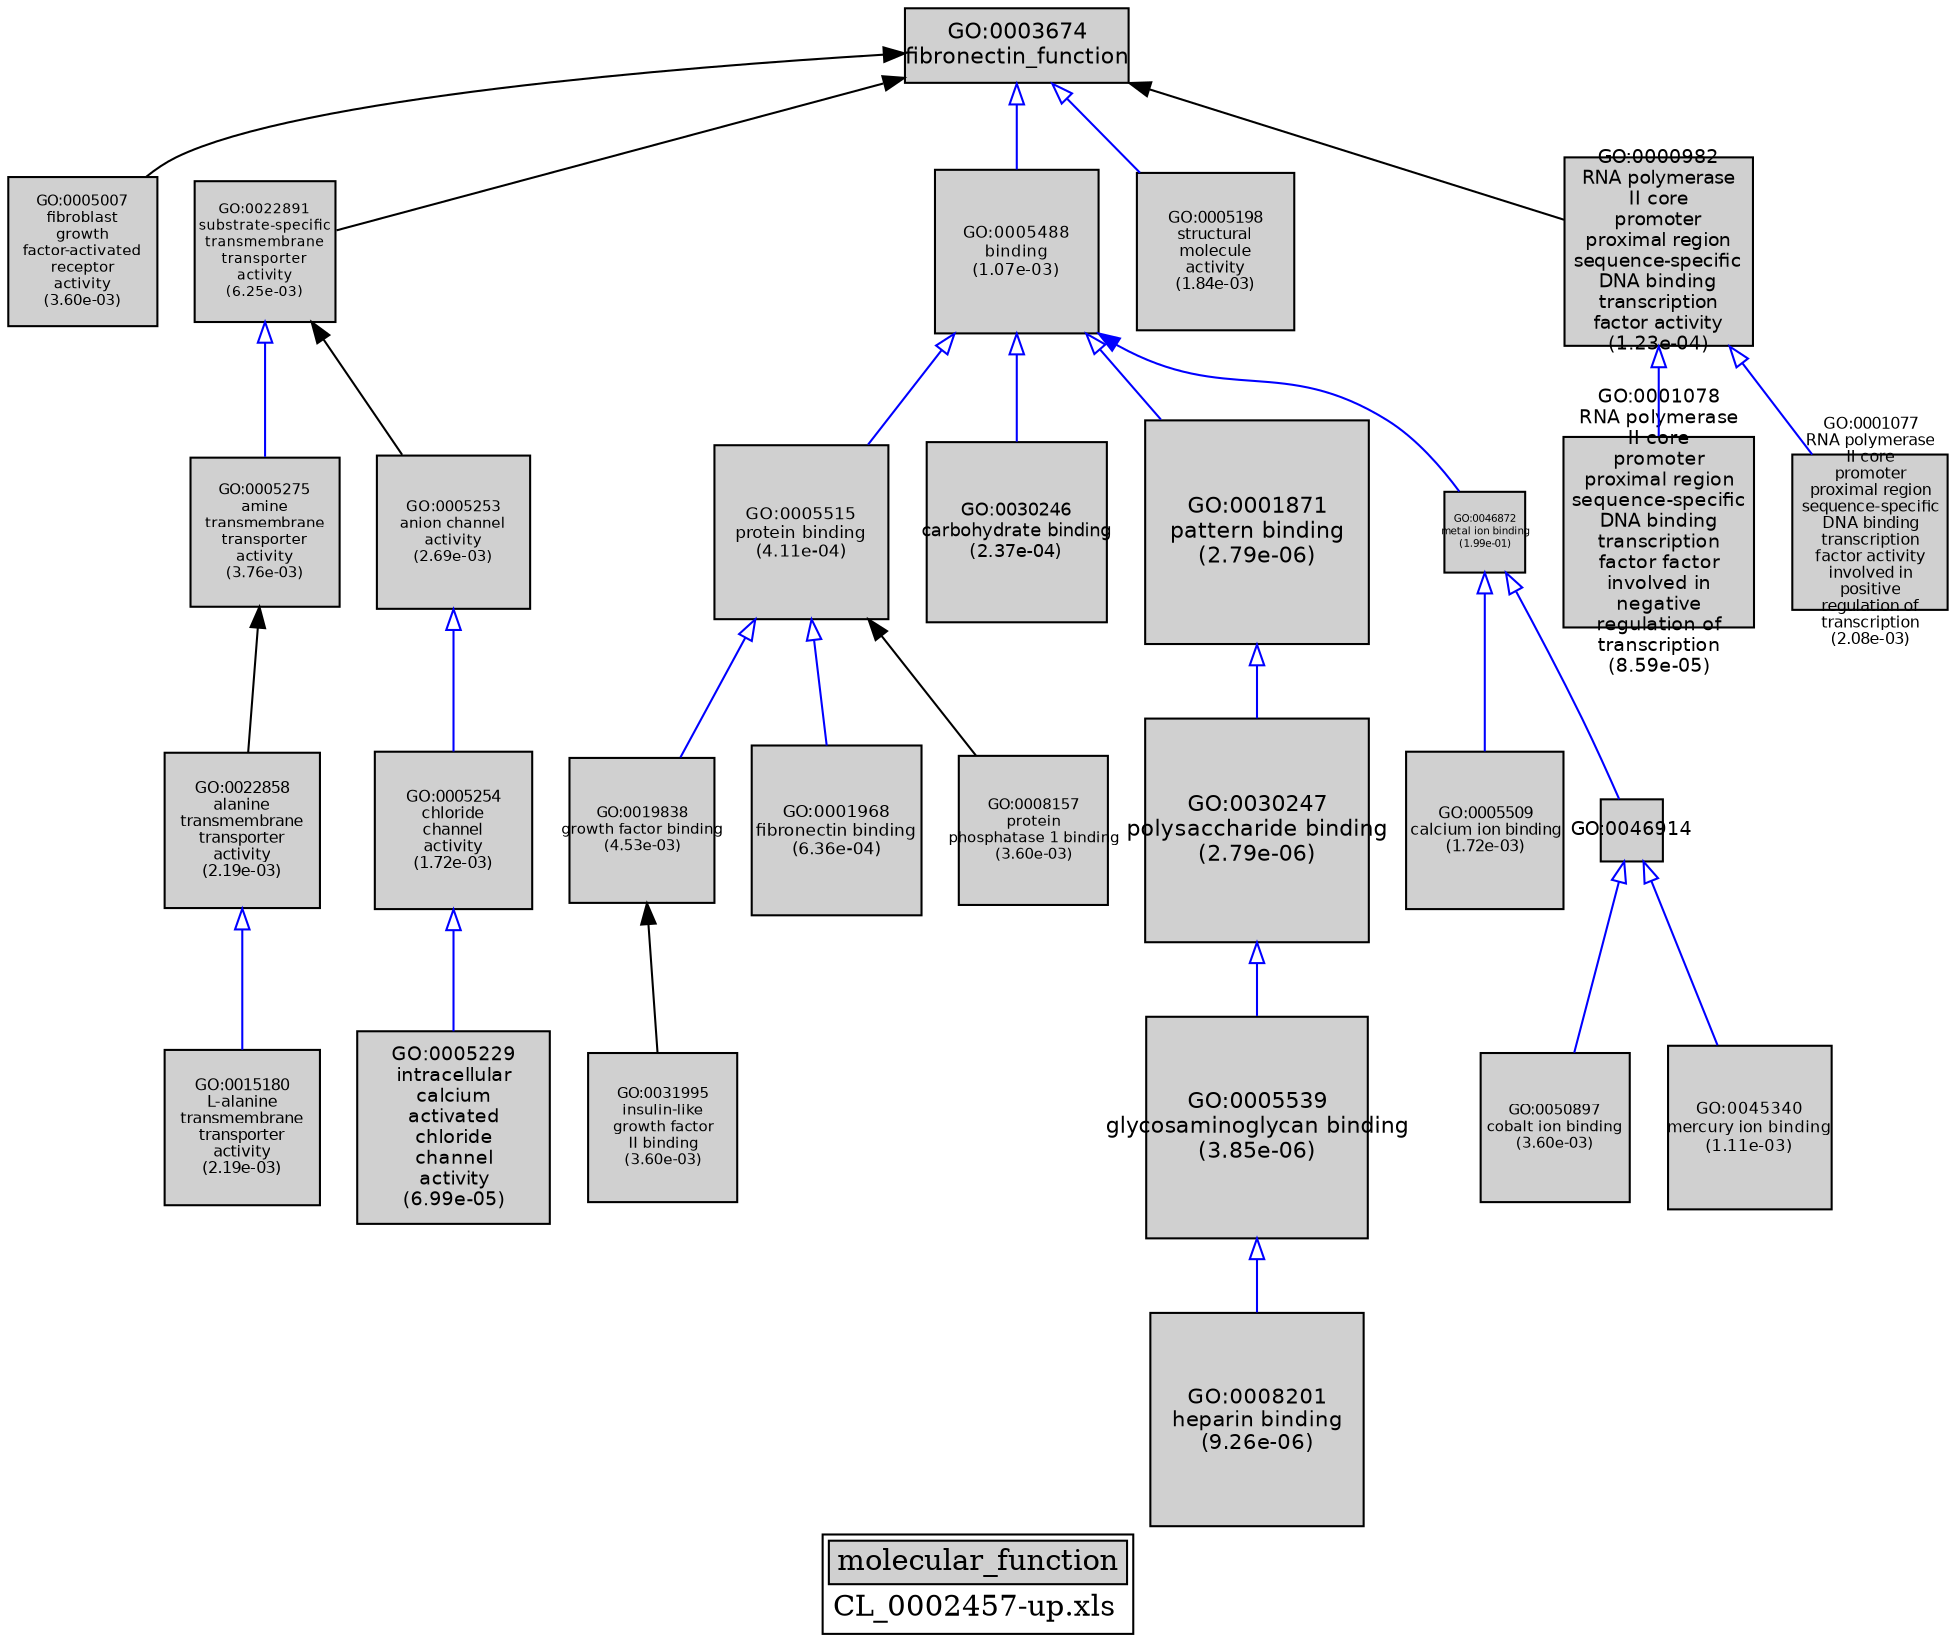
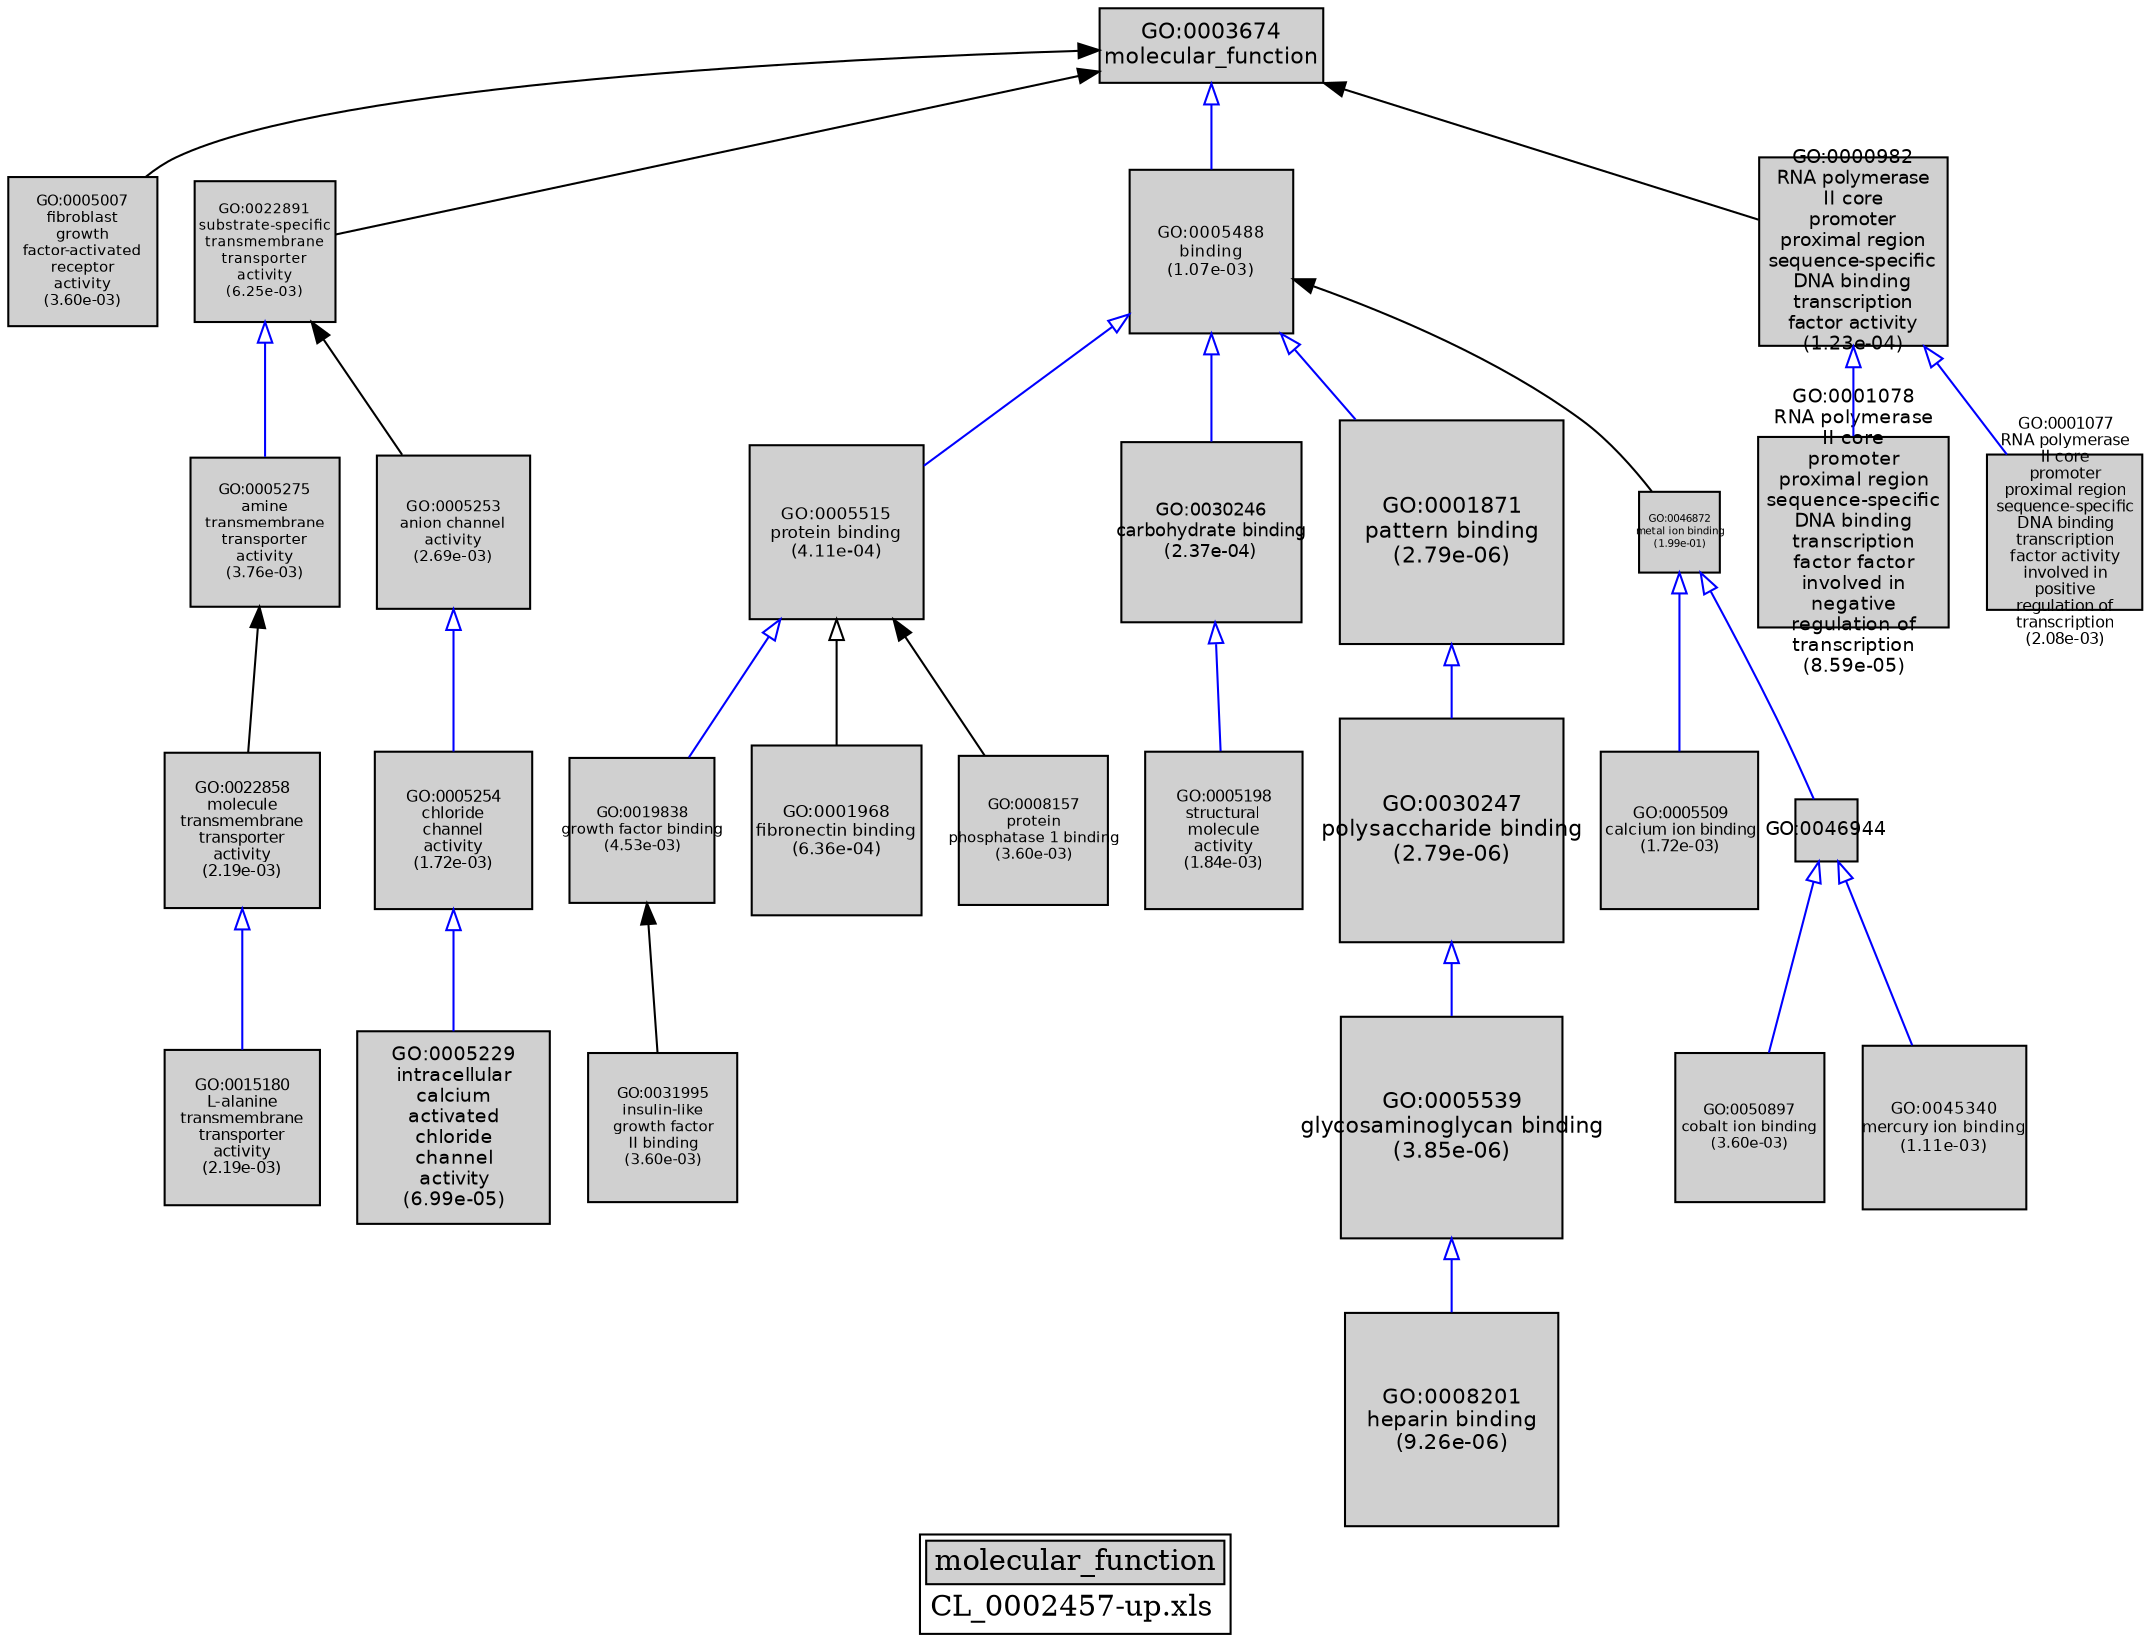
(1018, 57) -> (1211, 57)
(1103, 136) -> (1218, 698)
(1303, 387) -> (1497, 367)
(820, 693) -> (837, 693)
(242, 805) -> (242, 805)
(1632, 830) -> (1826, 830)
